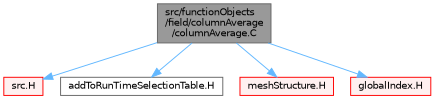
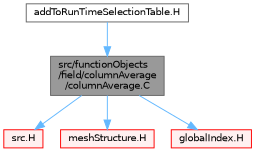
(175, 57) -> (107, 34)
